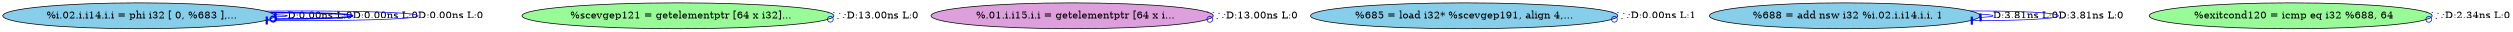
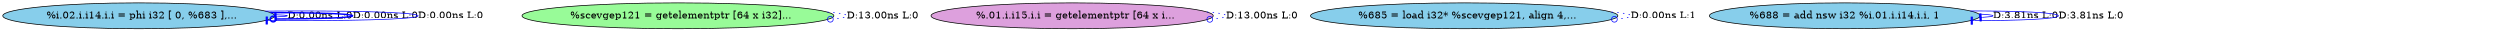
(1464, 16) -> (1464, 16)
(1845, 16) -> (1845, 16)
(2291, 16) -> none
